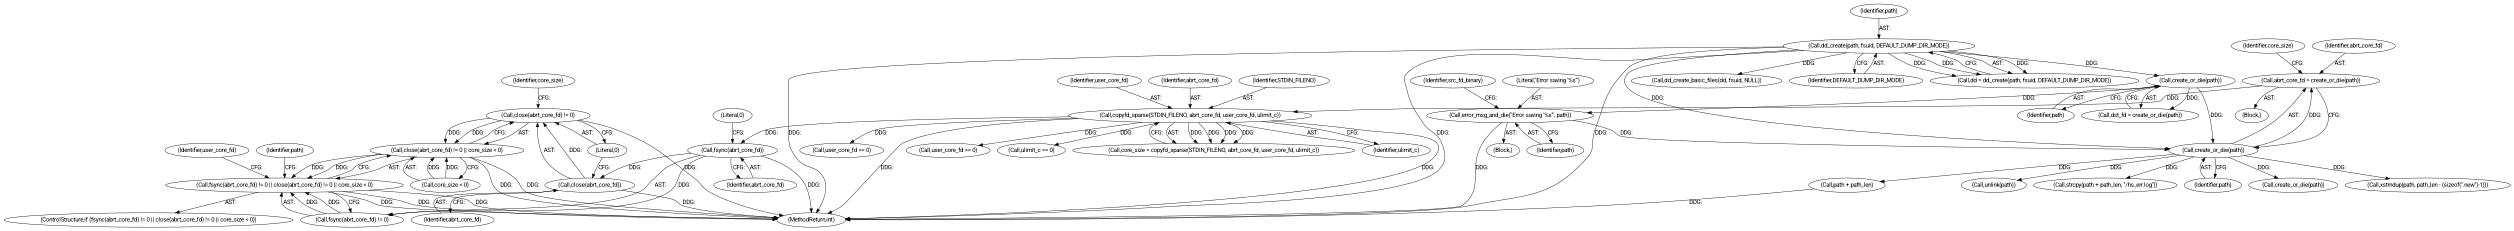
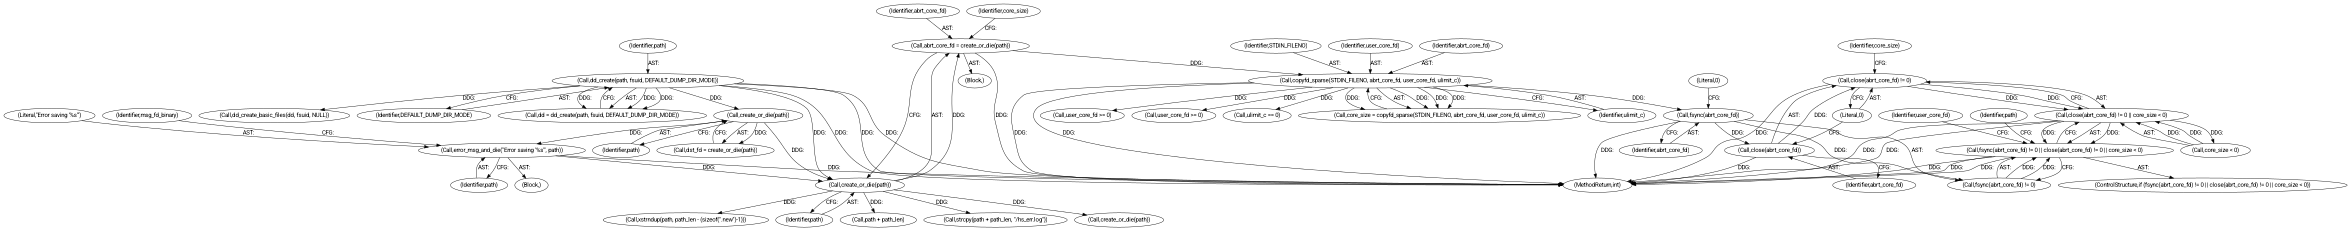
(1453, 81) -> (147, 116)
(474, 168) -> (2218, 133)
(1994, 185) -> none
(1453, 212) -> (1222, 182)
